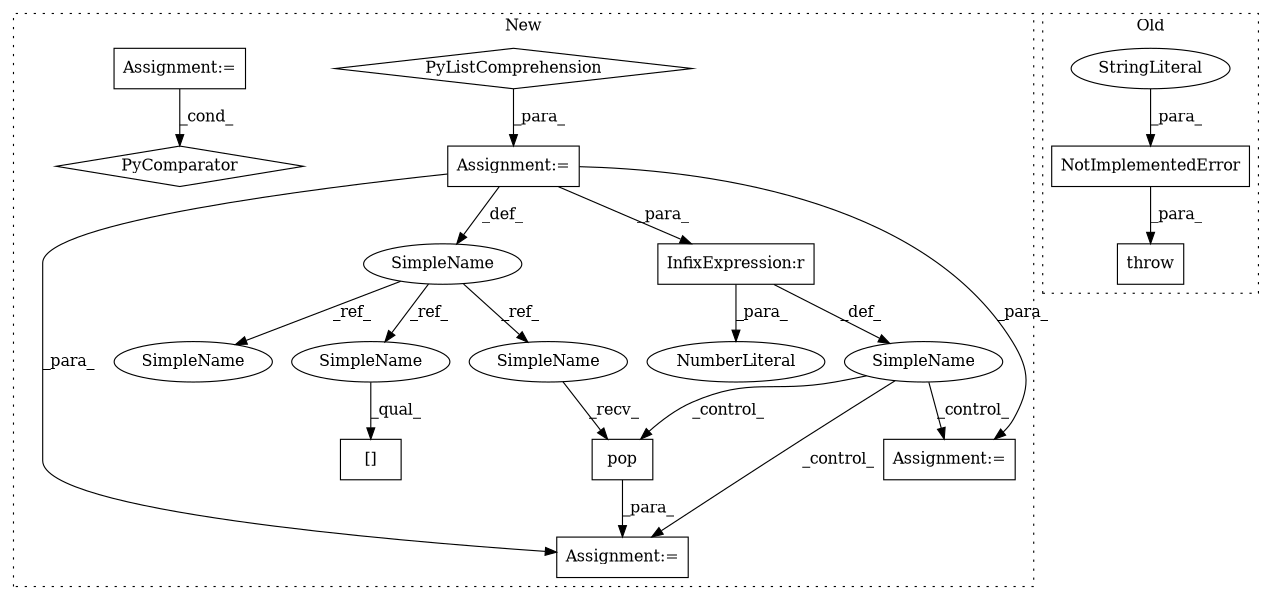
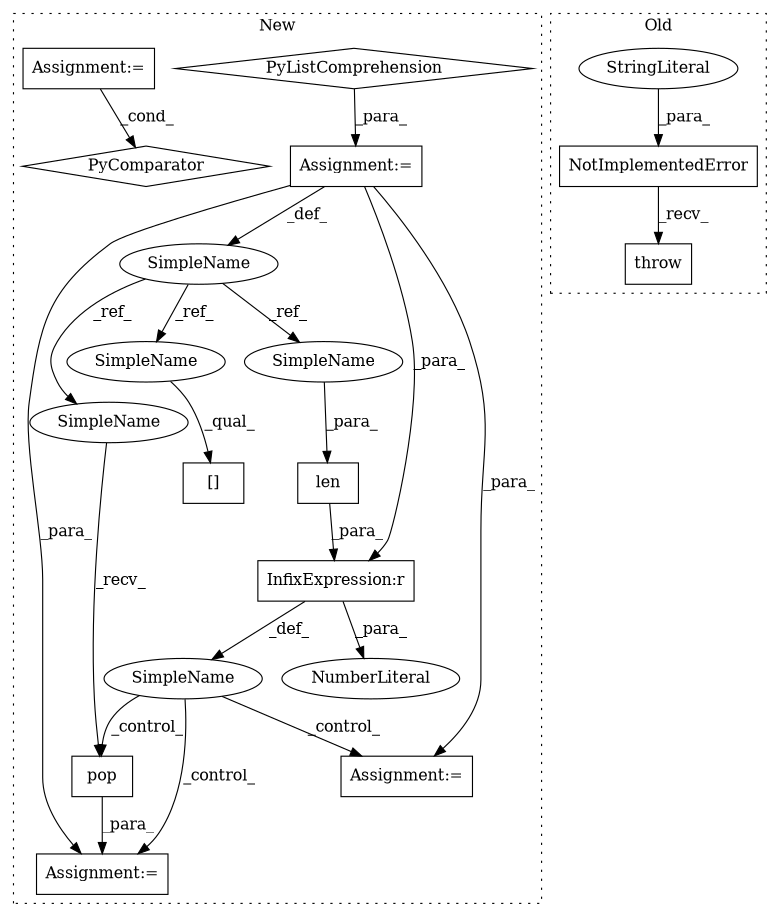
(1176, 215) -> (684, 215)
none -> (328, 483)
